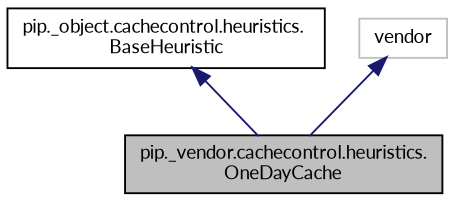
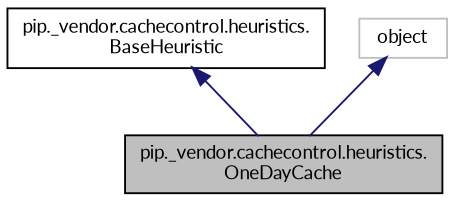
(166, 38) -> (166, 38)
(403, 38) -> (403, 38)
